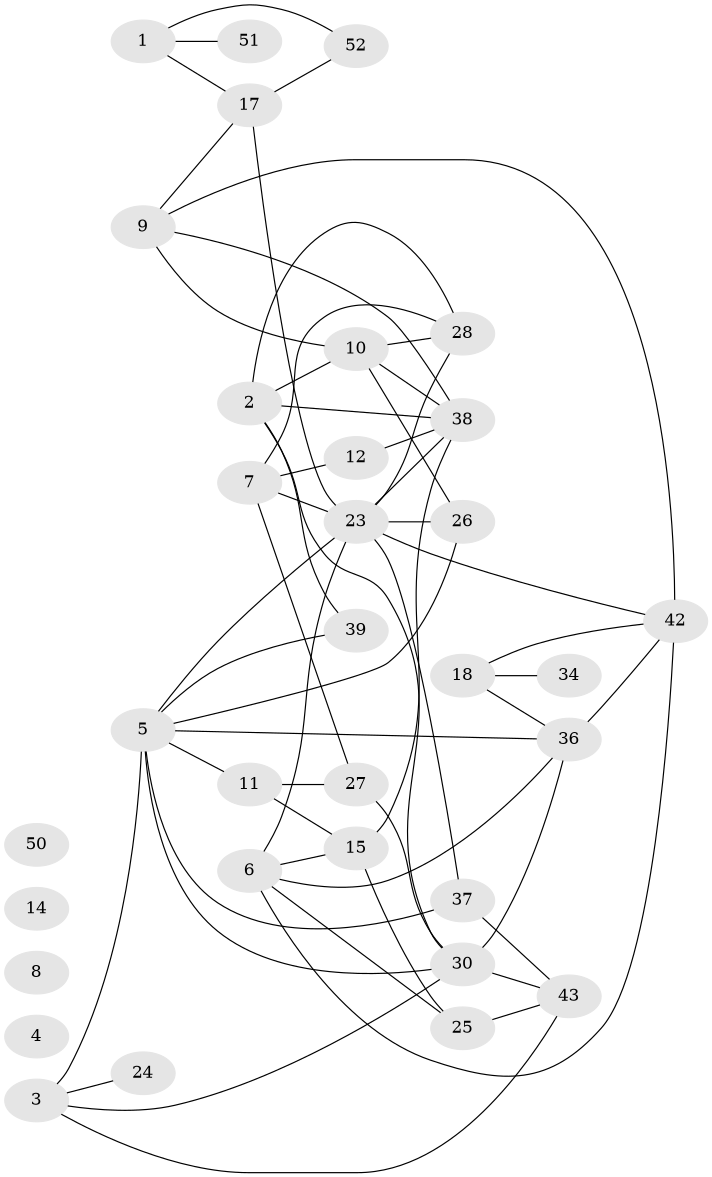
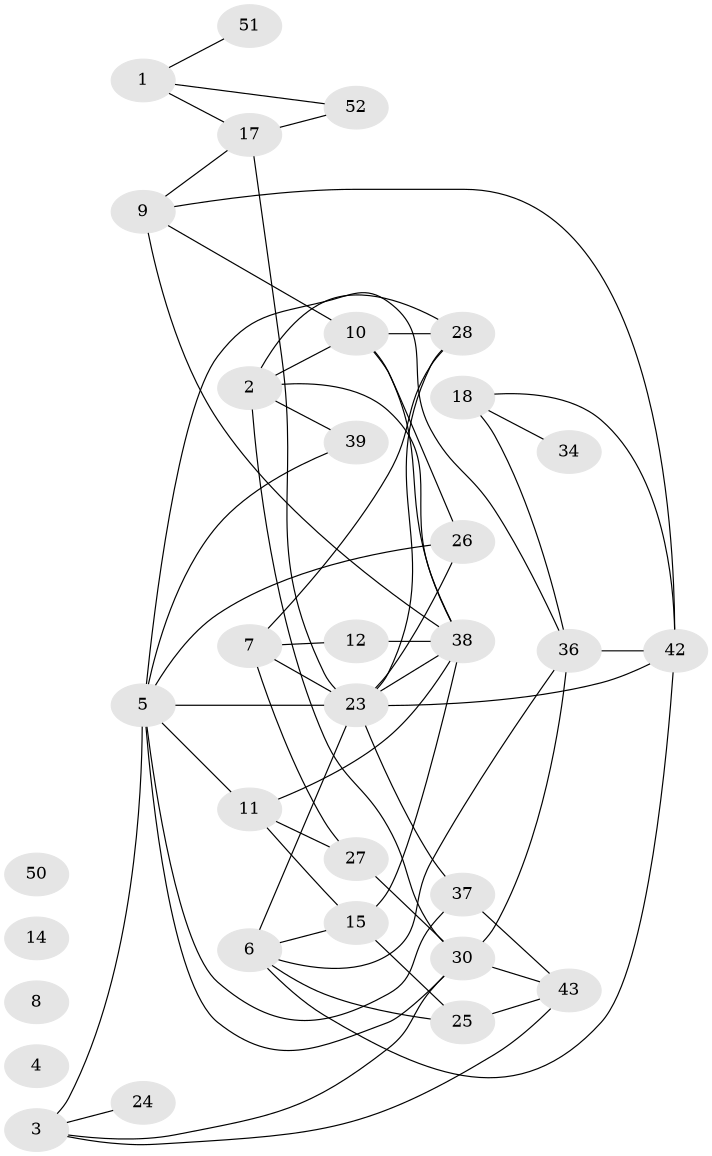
none -> (382, 742)
